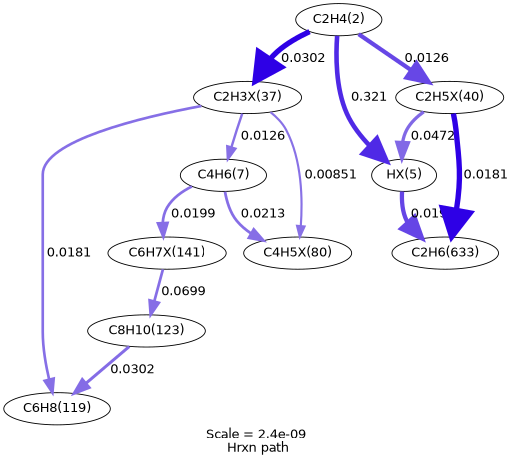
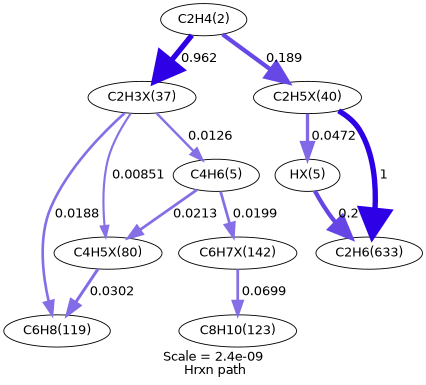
(302, 59) -> (197, 59)
(425, 59) -> (282, 59)
(341, 95) -> none
(223, 175) -> (216, 175)
(484, 175) -> (382, 175)
(431, 214) -> (347, 214)
(67, 253) -> (75, 214)
(167, 253) -> (238, 253)
(108, 365) -> (87, 286)
